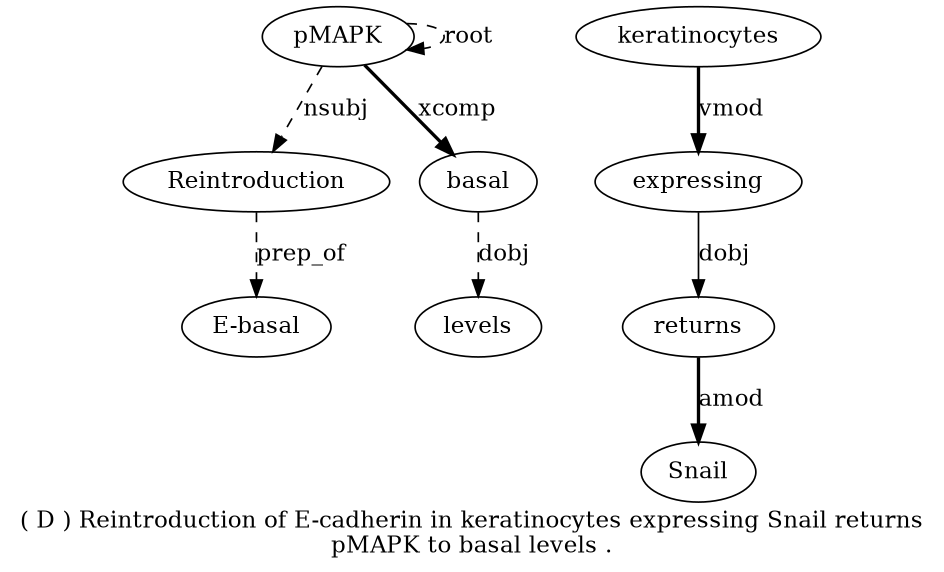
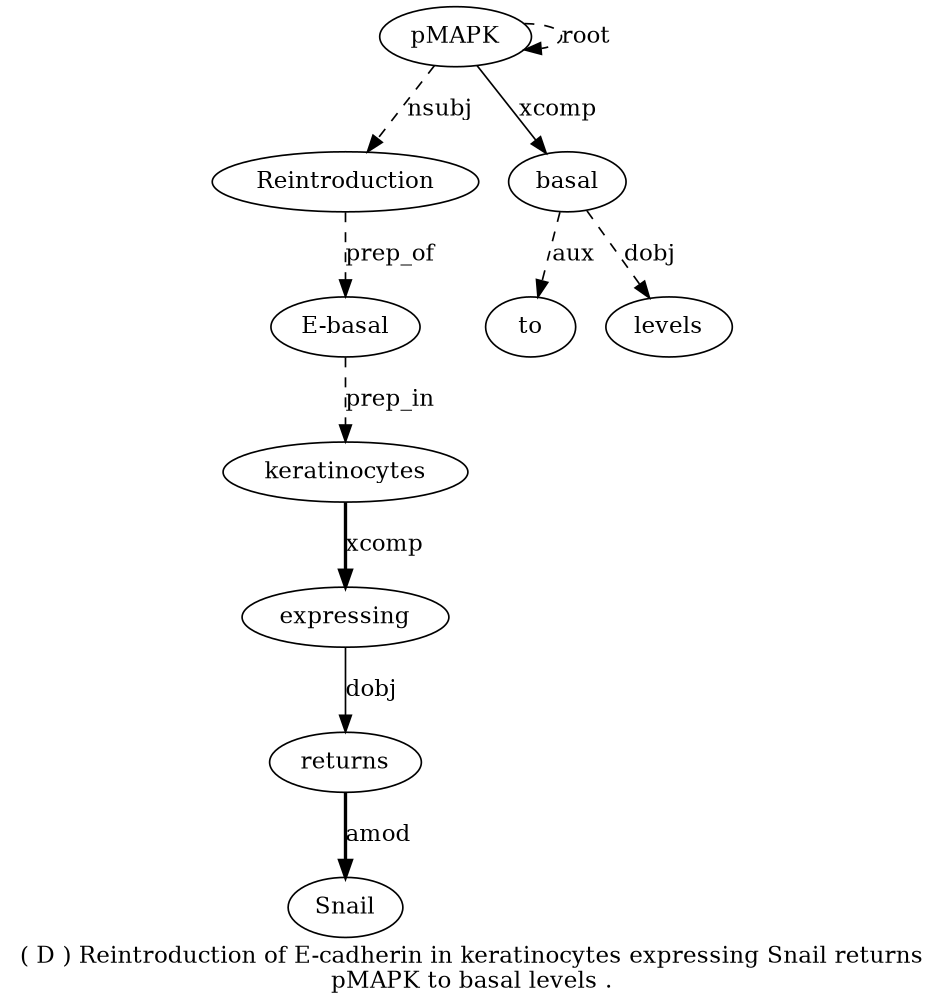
(403, 104) -> (506, 103)
(732, 109) -> (385, 545)
none -> (531, 327)
none -> (345, 391)
